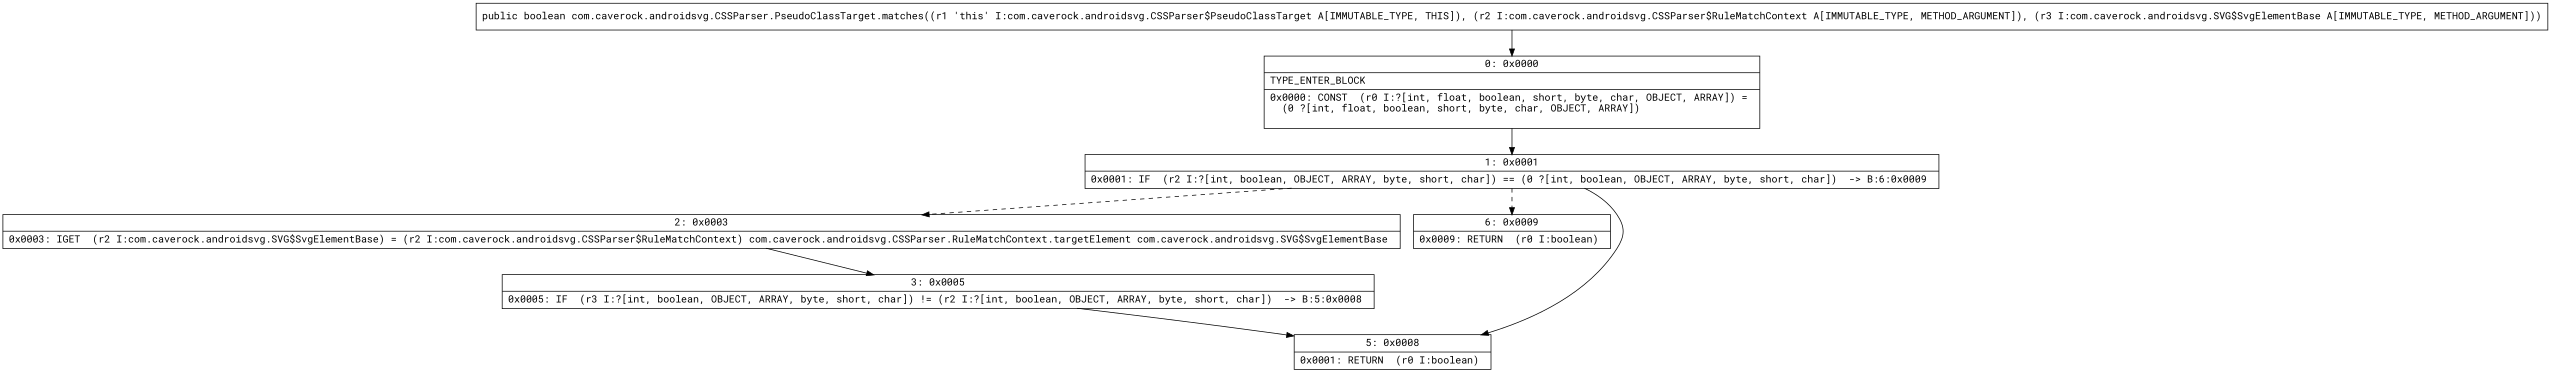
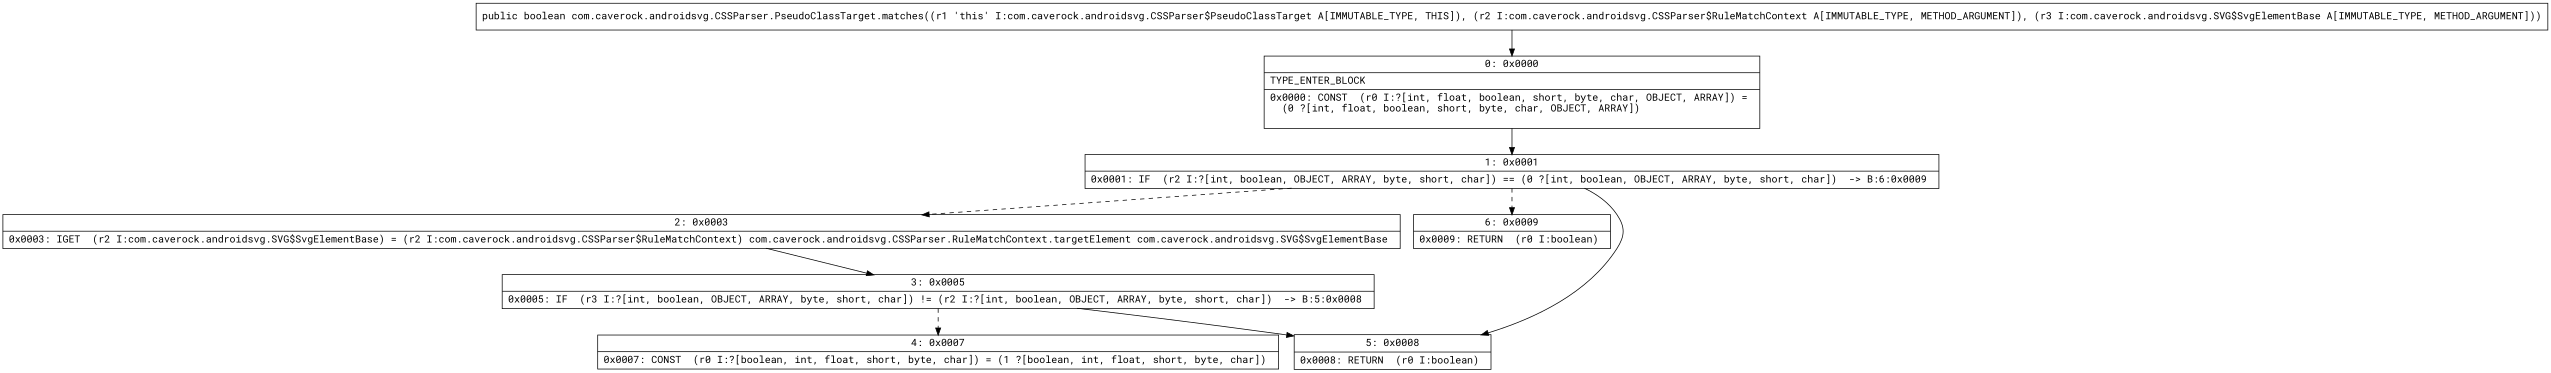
none -> (938, 352)
(1393, 360) -> (1393, 360)
